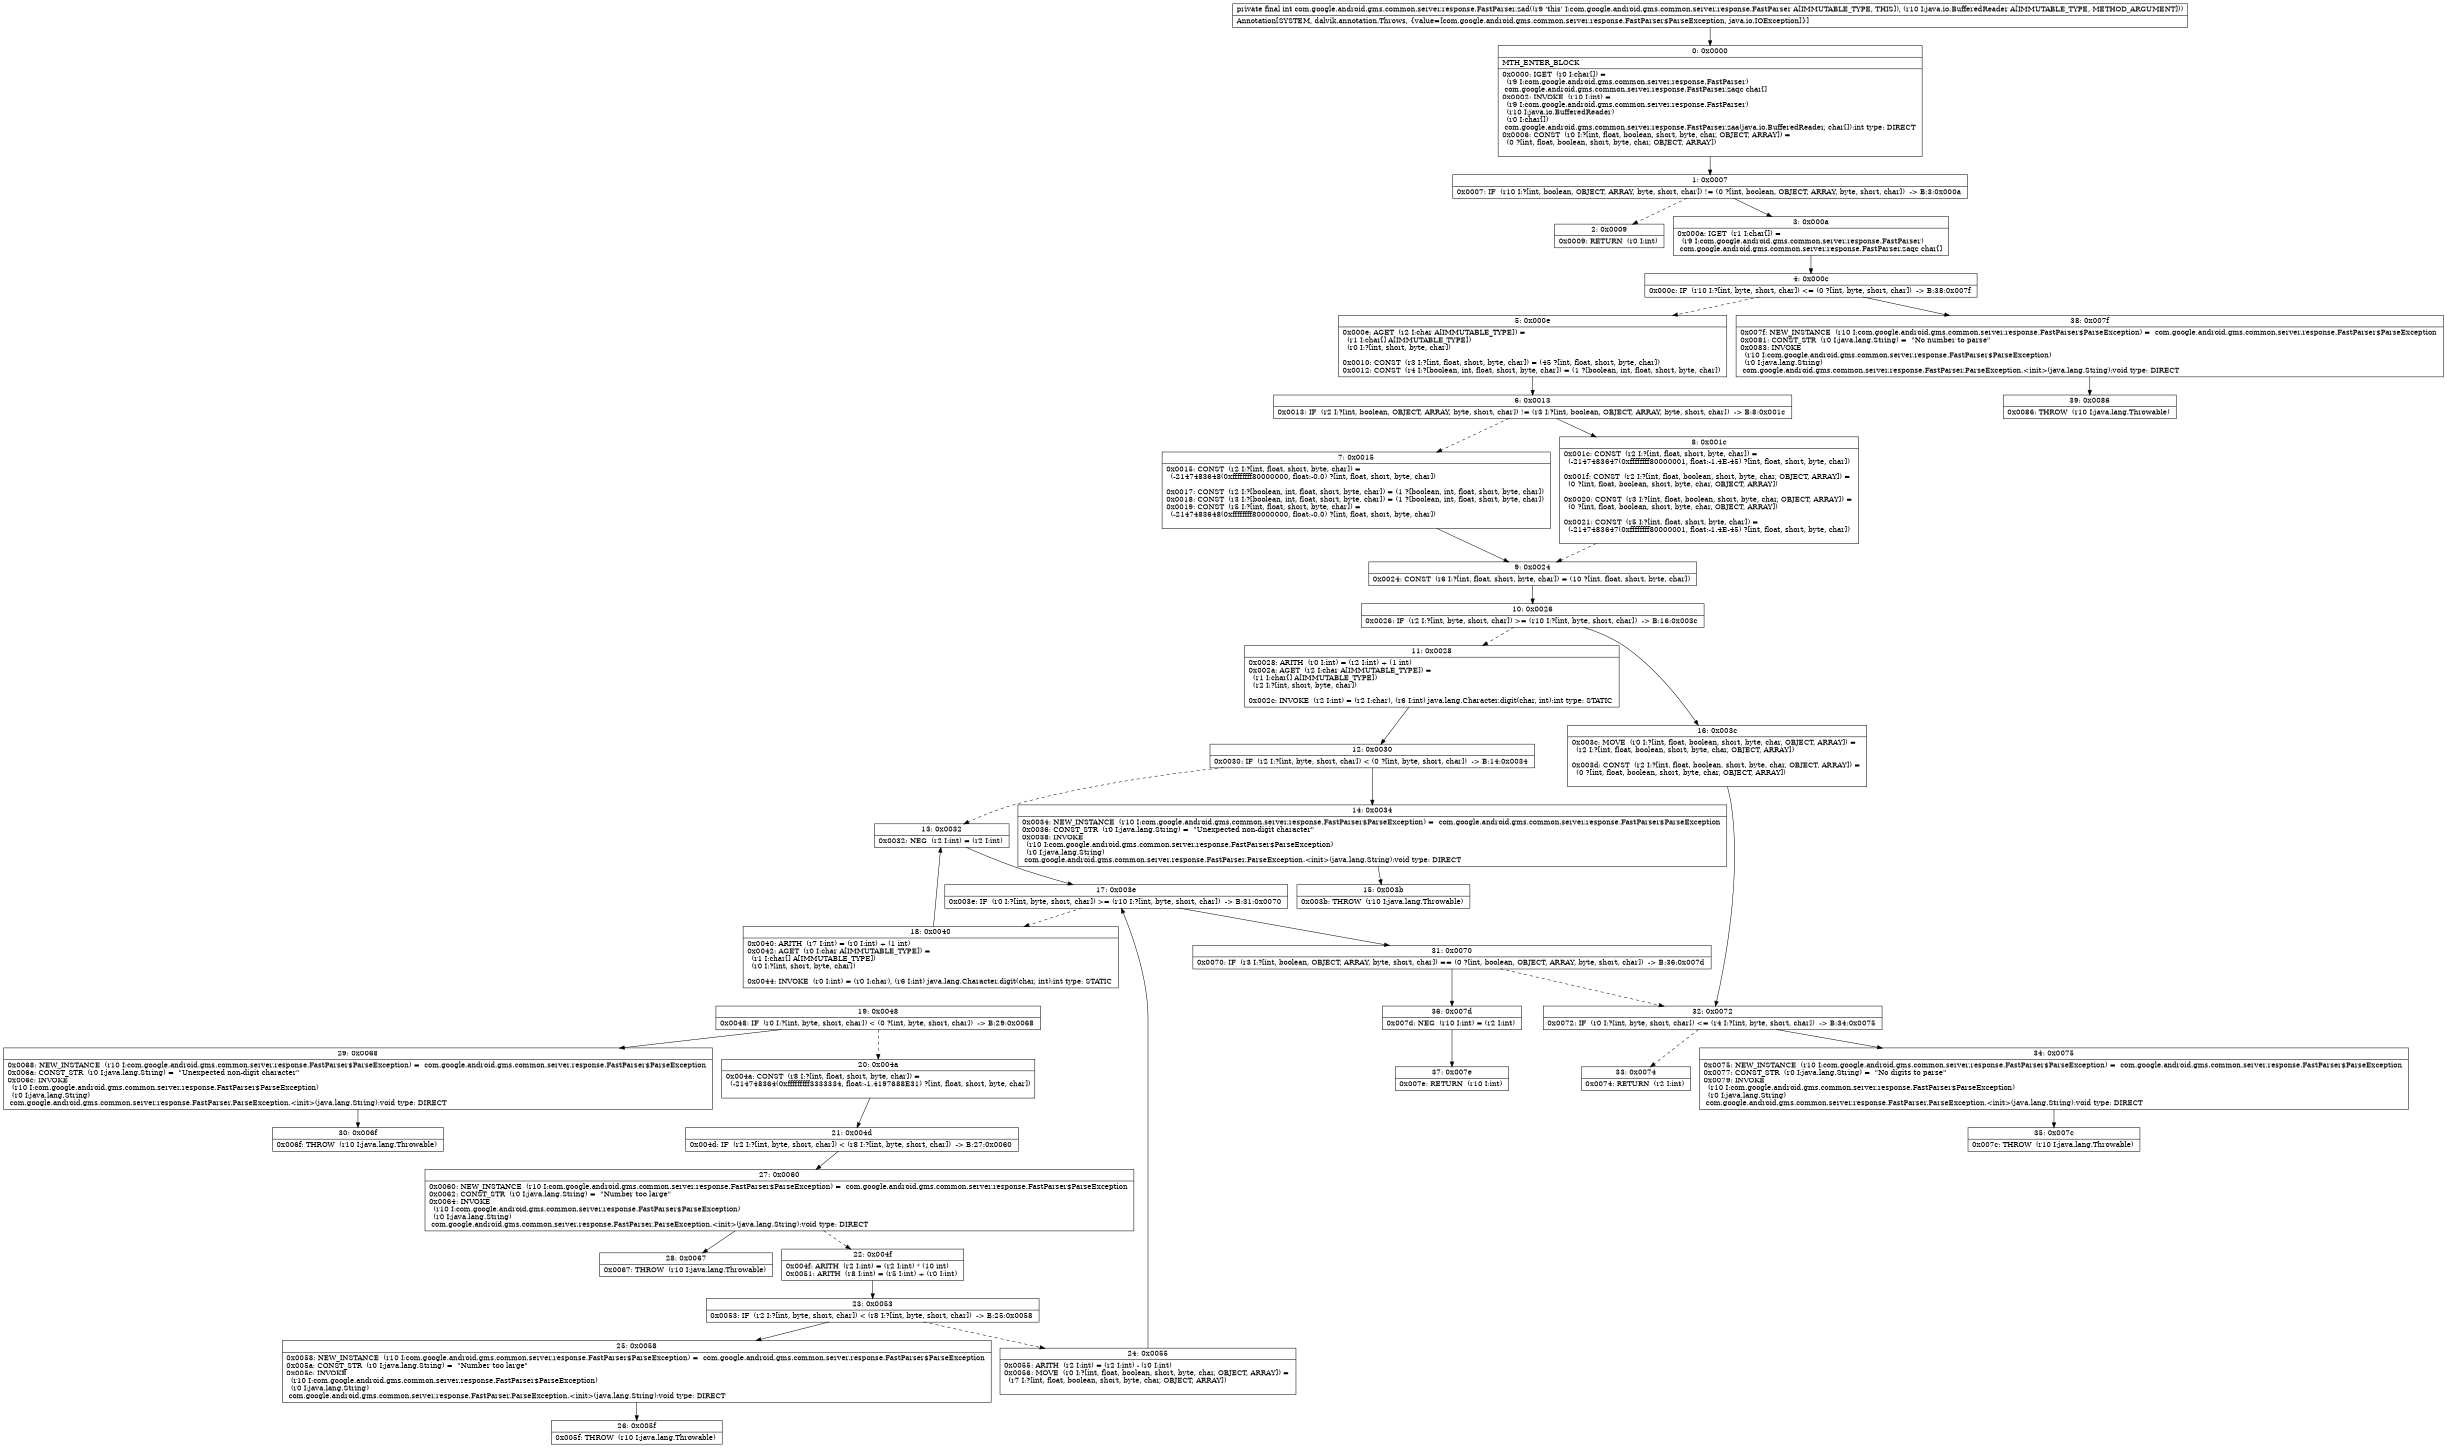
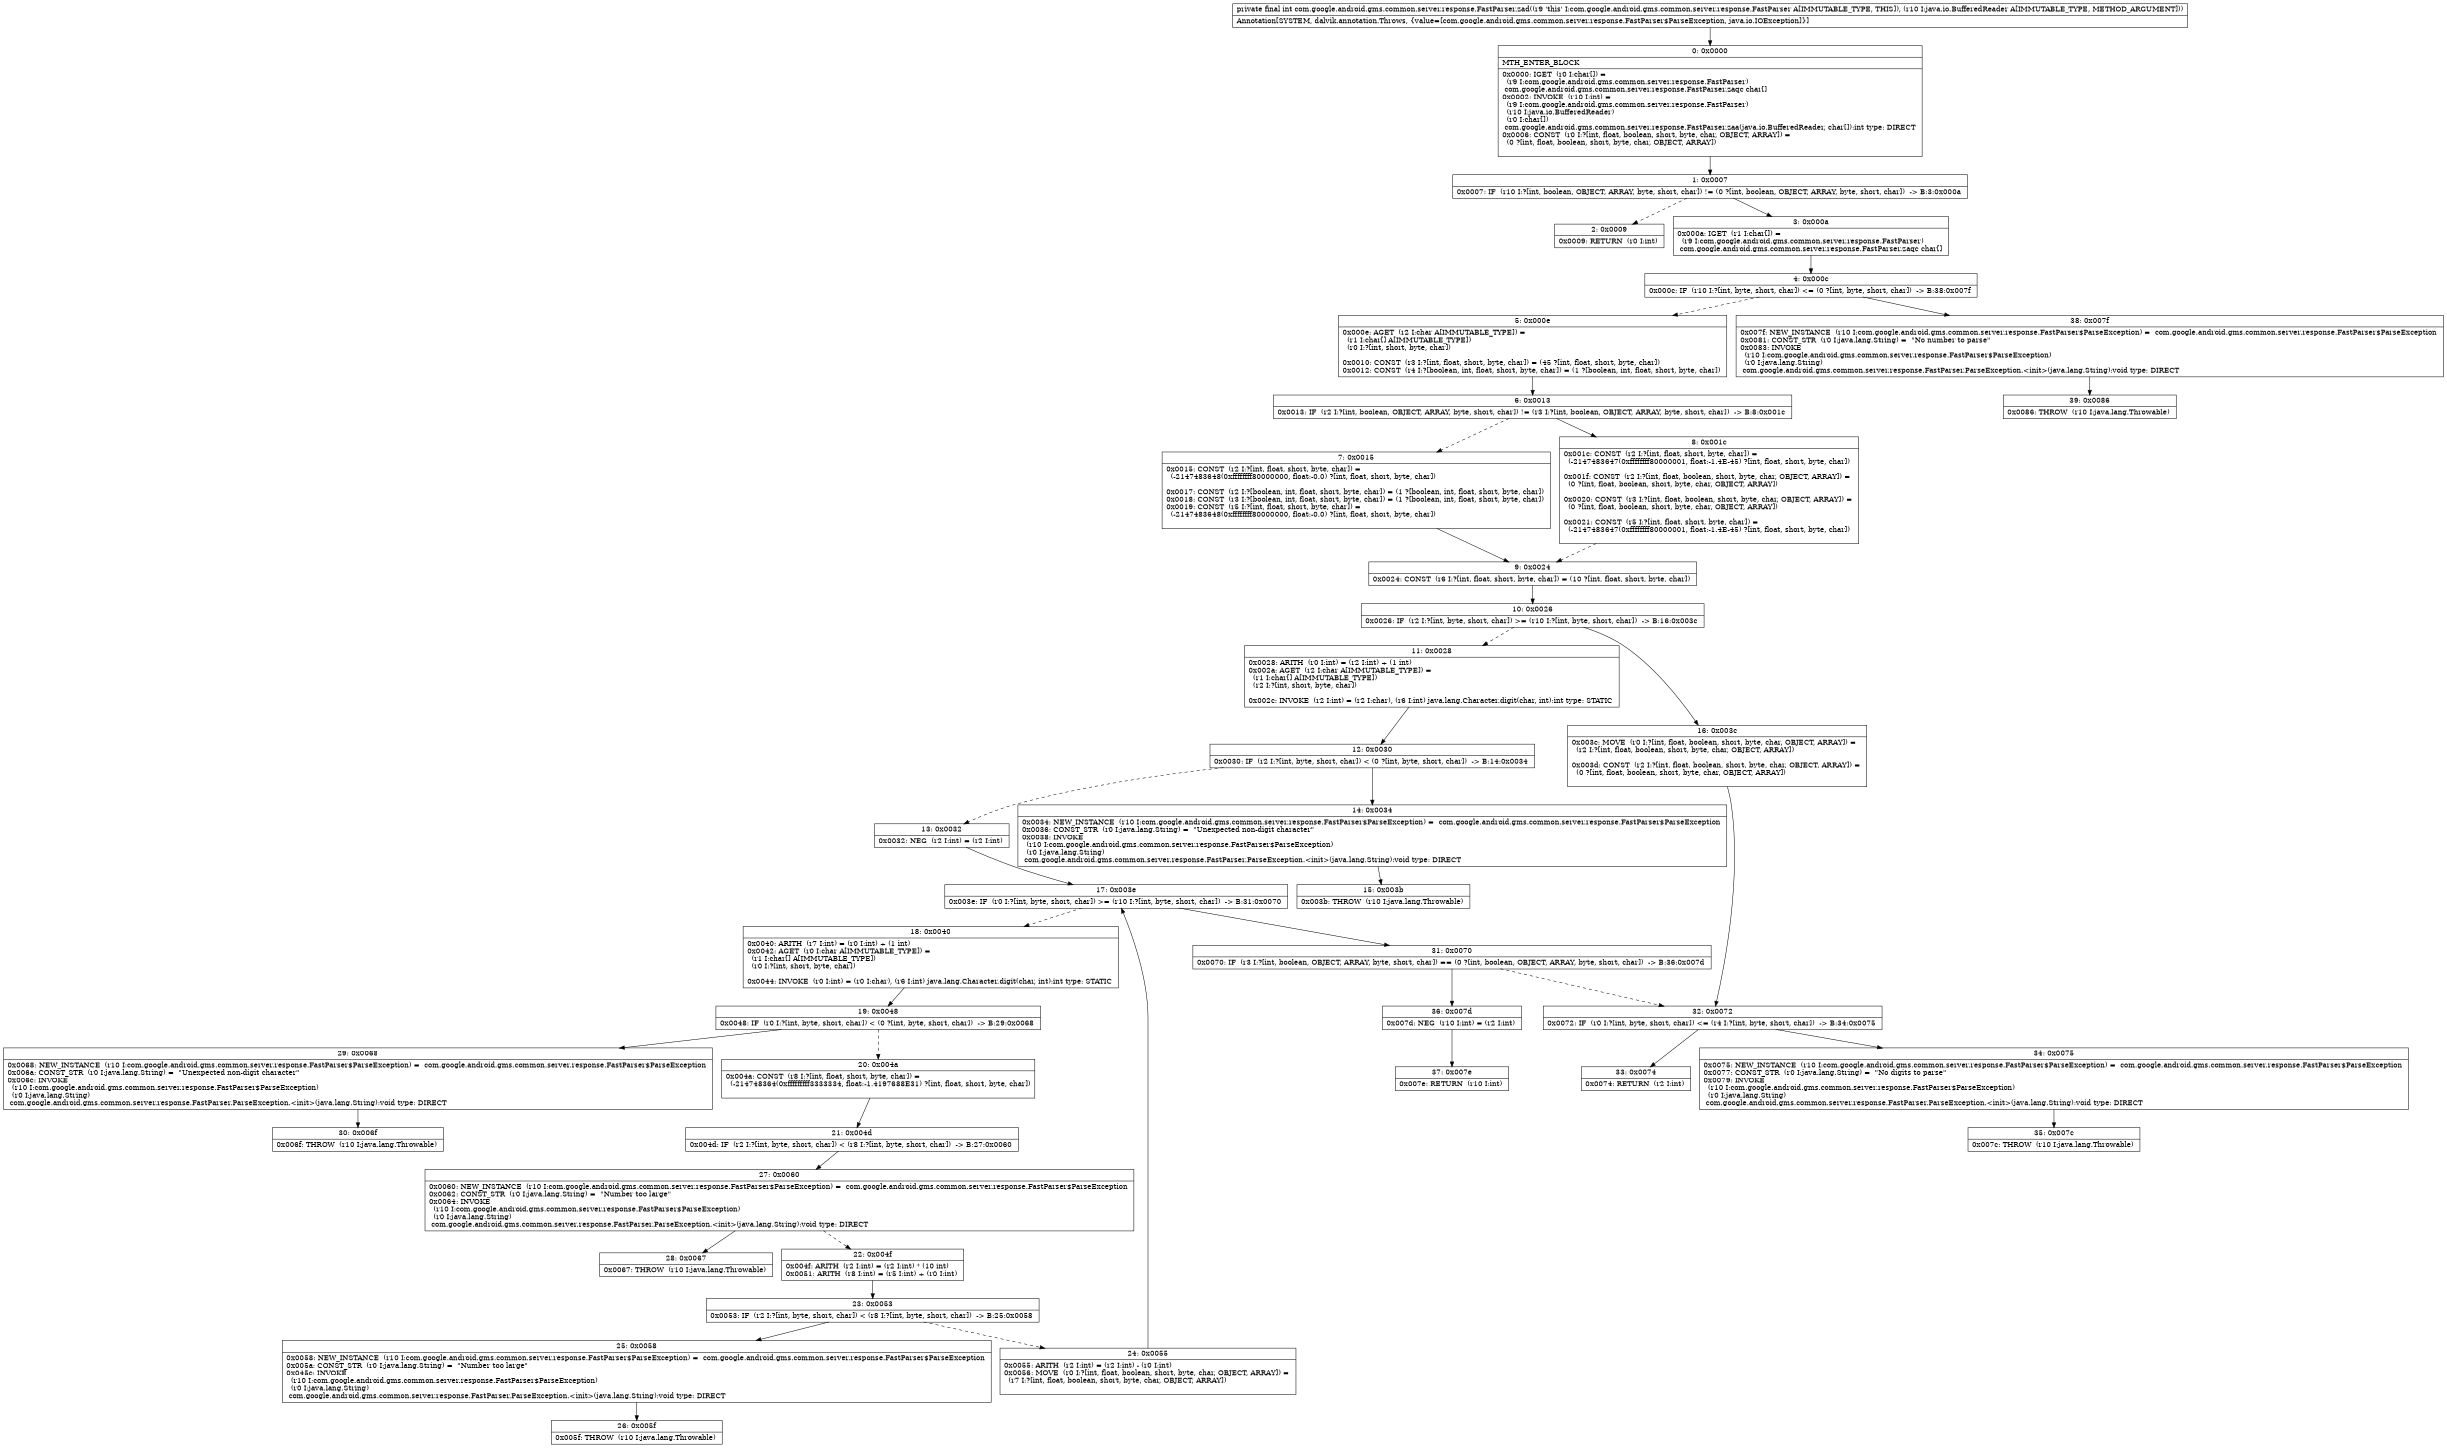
(937, 890) -> (898, 995)
(1676, 1047) -> (1676, 1047)
(319, 1373) -> (319, 1373)
